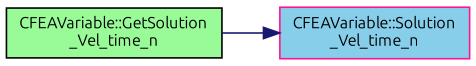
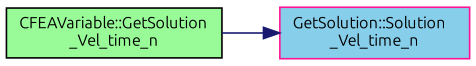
(375, 33) -> (375, 33)
